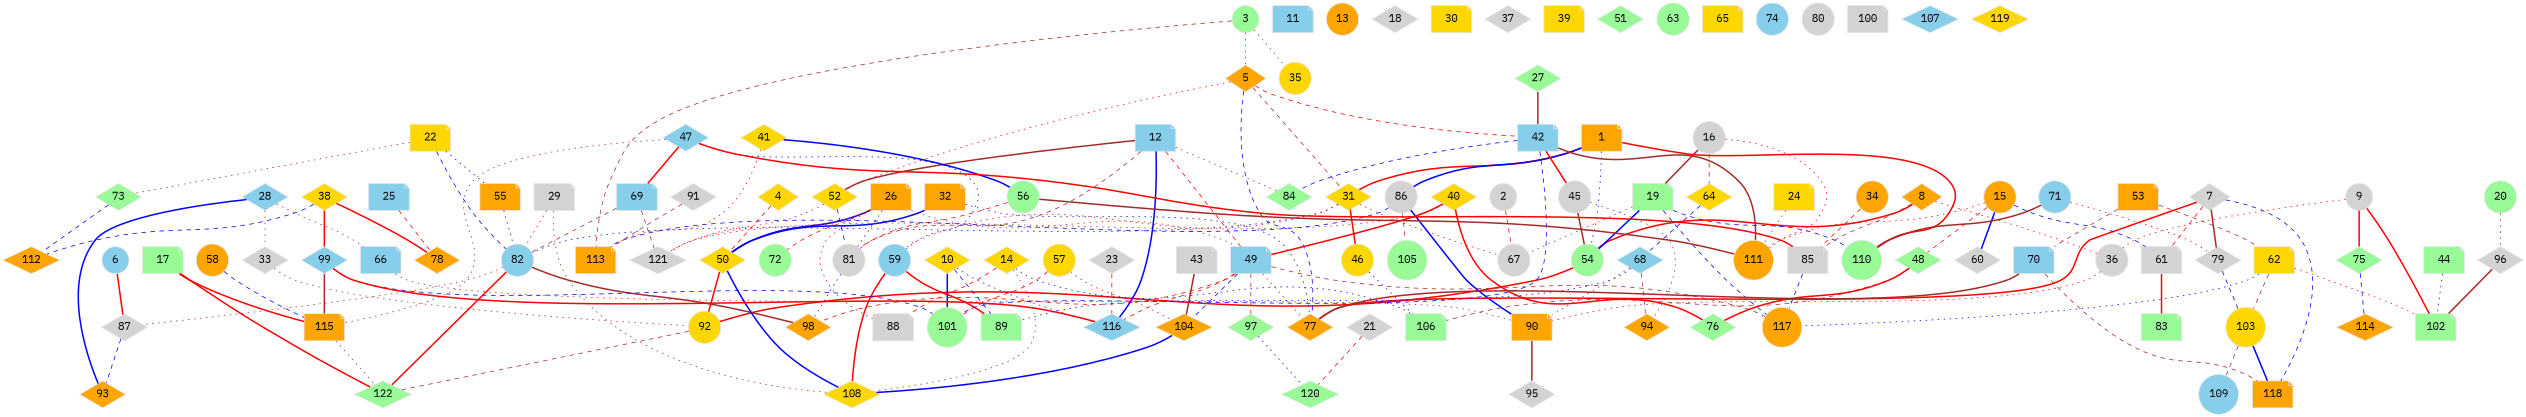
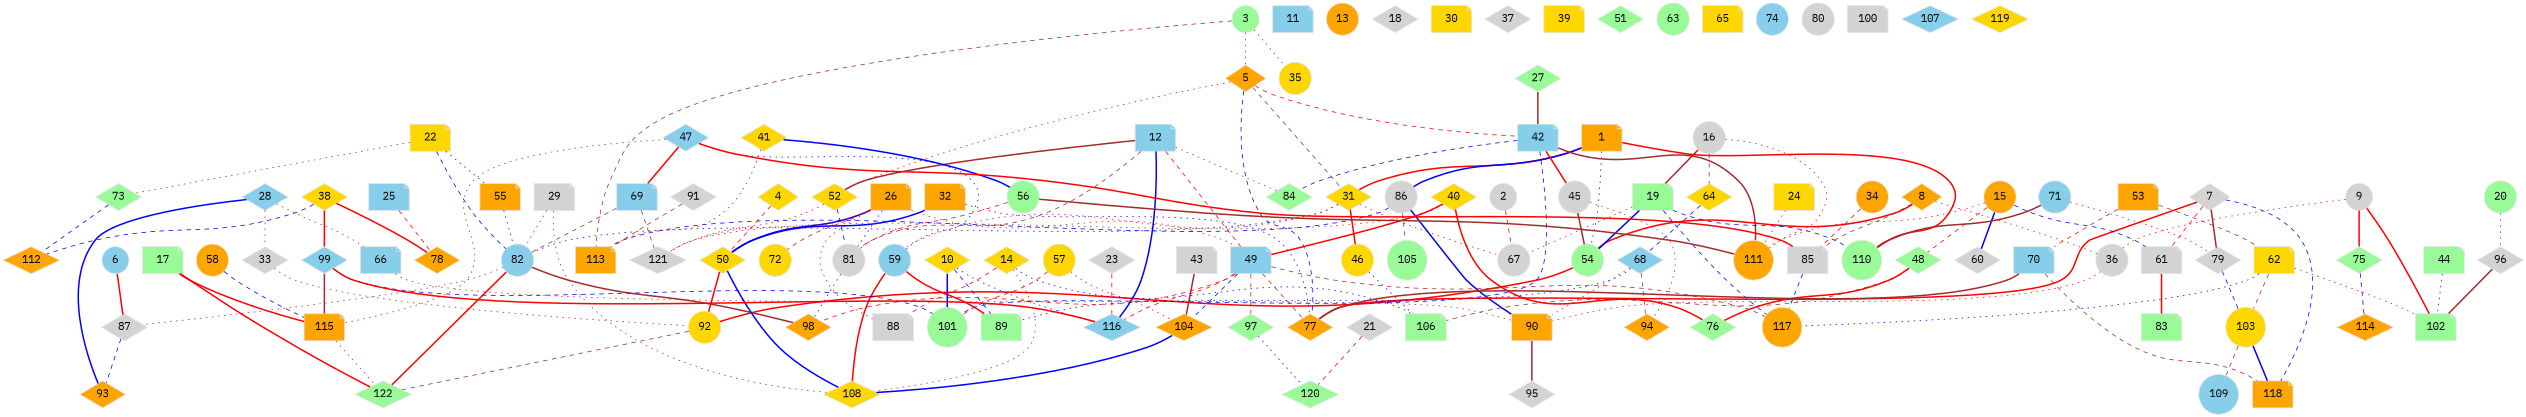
(775, 260) -> (775, 260)
(1282, 295) -> (1282, 295)
